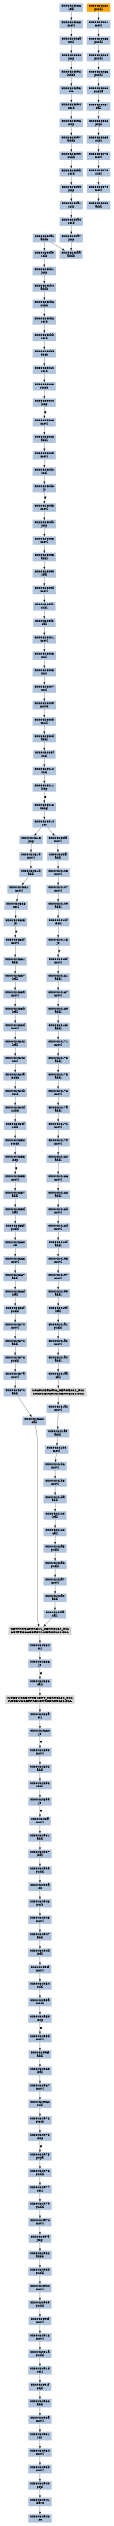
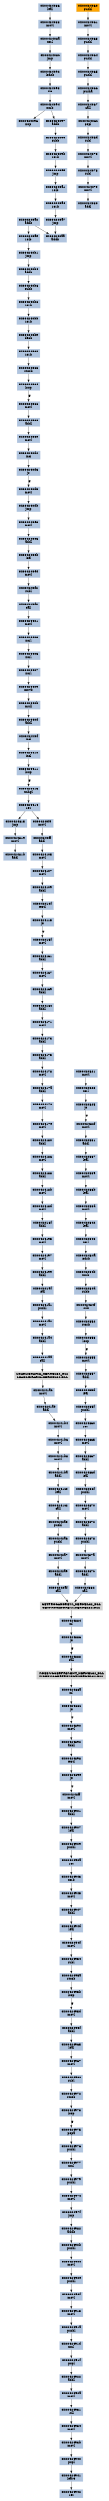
(71, 130) -> (52, 114)
(26, 880) -> none
